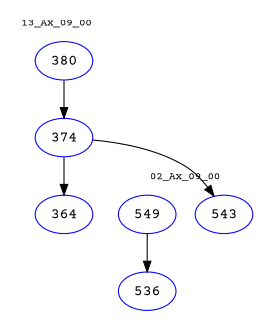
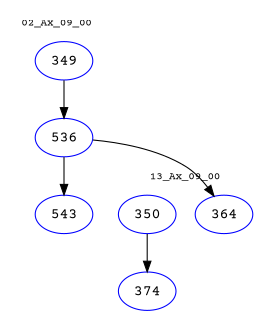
(64, 61) -> (147, 214)
(155, 153) -> (64, 171)
(64, 171) -> (155, 153)
(147, 214) -> (64, 61)
